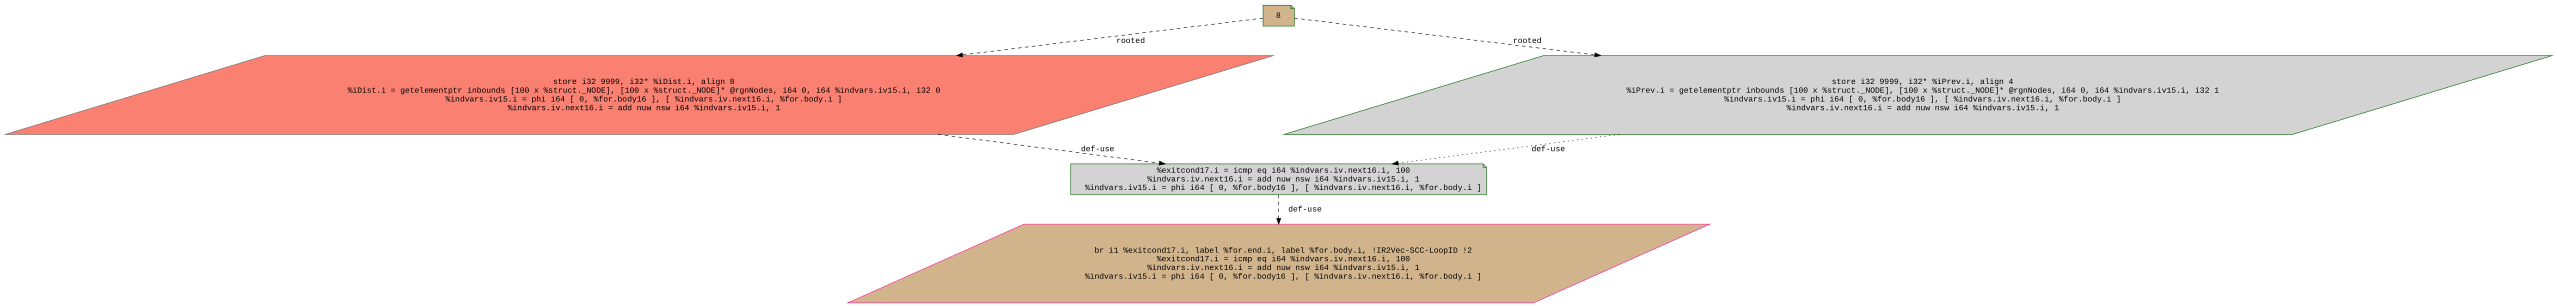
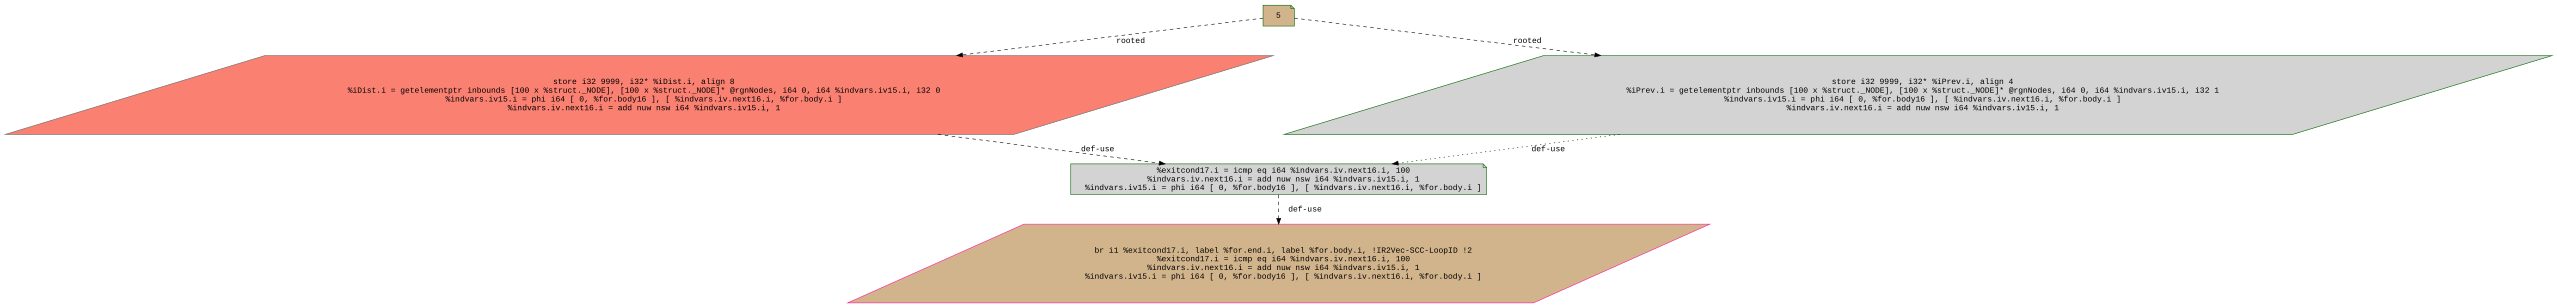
(1279, 16) -> (1279, 16)
